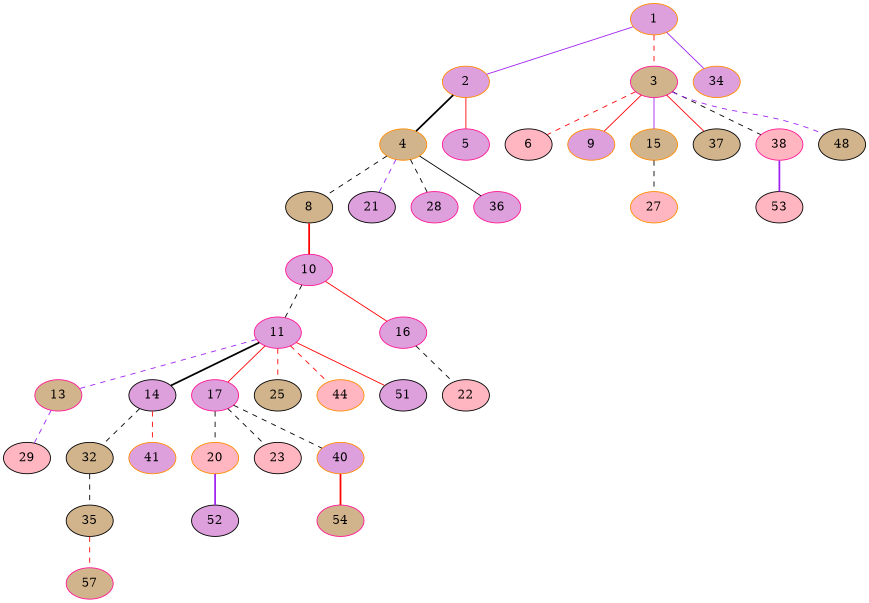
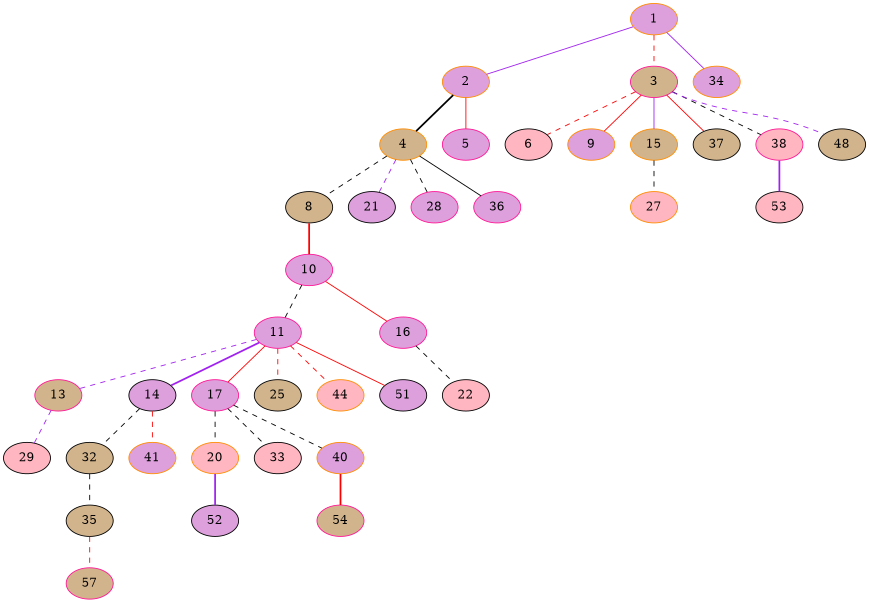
(215, 364) -> (215, 364)
(278, 458) -> (278, 458)
